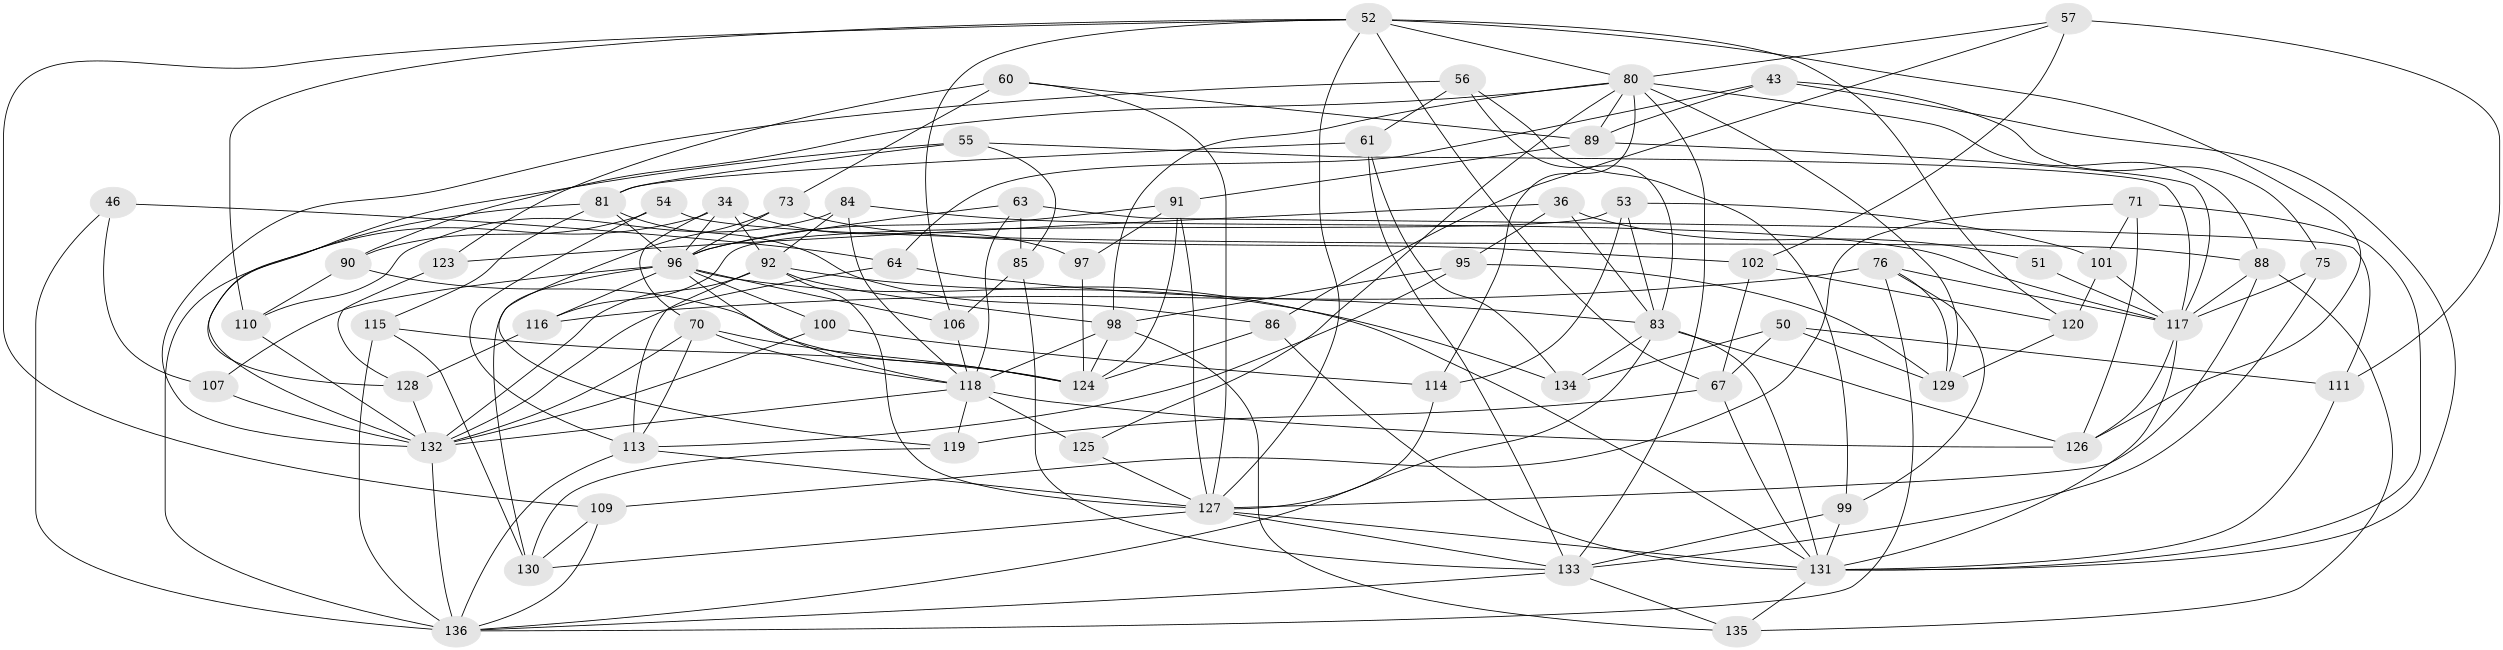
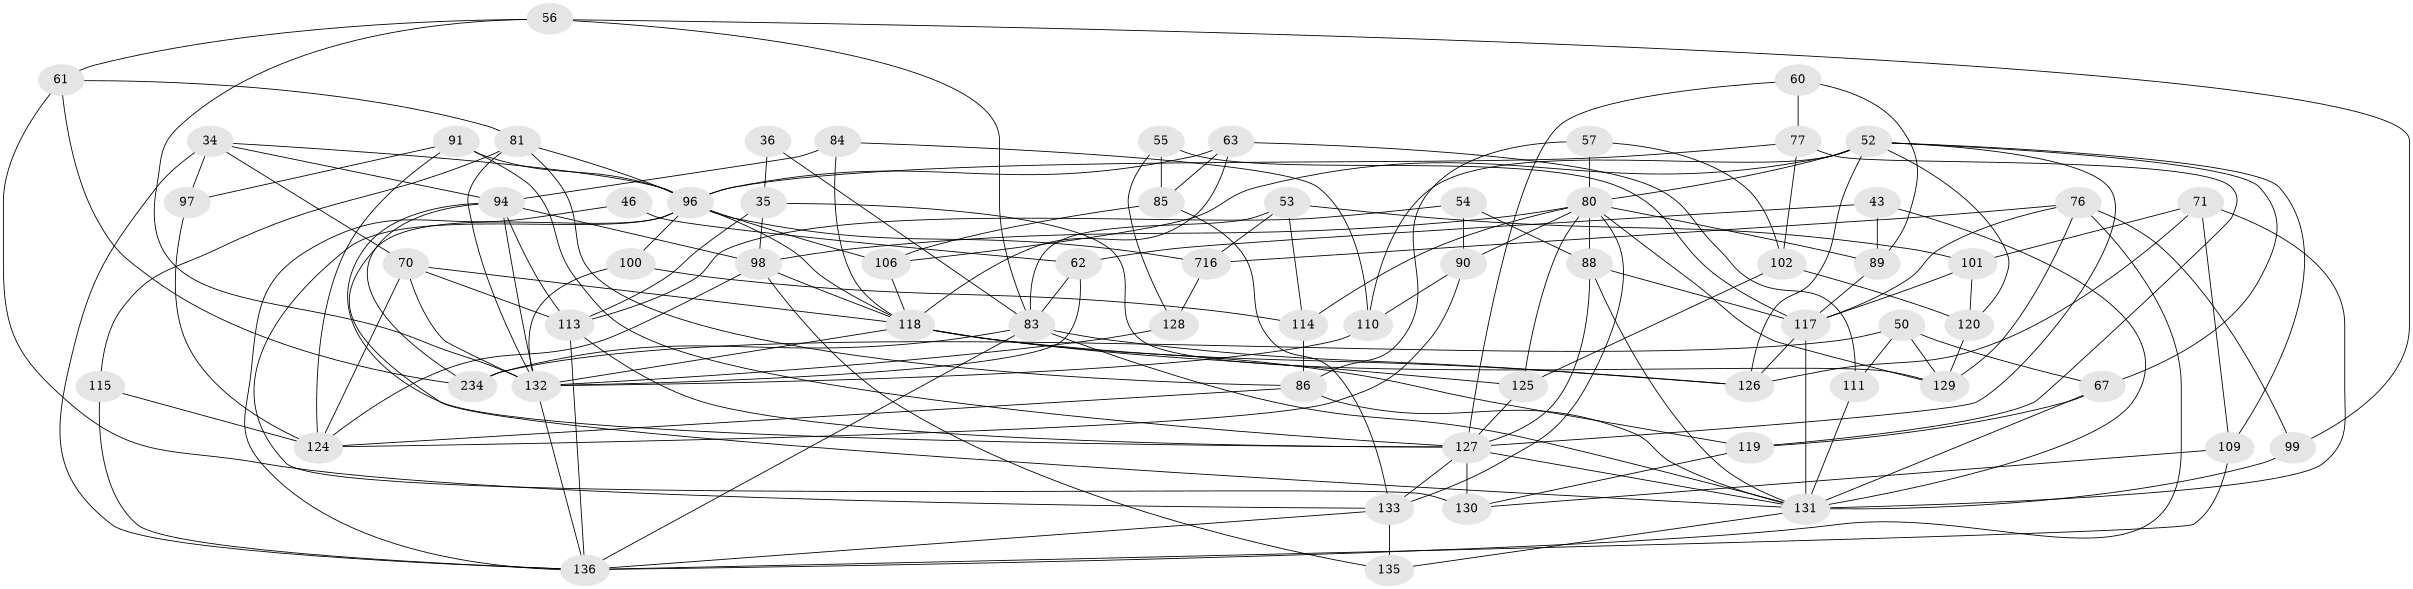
(2452, 89) -> none
(781, 165) -> none
(1385, 172) -> none
(787, 203) -> (1798, 141)
(1713, 231) -> none
(444, 264) -> none
(769, 264) -> (501, 203)
(895, 264) -> (1079, 264)
(1464, 264) -> (764, 203)
(2039, 264) -> none
(2323, 264) -> none
(537, 325) -> (1206, 264)
(1736, 325) -> (1653, 325)
(214, 387) -> none
(1566, 387) -> (473, 387)
(475, 448) -> none
(1407, 457) -> (1303, 356)
(1708, 540) -> none
(2226, 604) -> (1669, 409)
